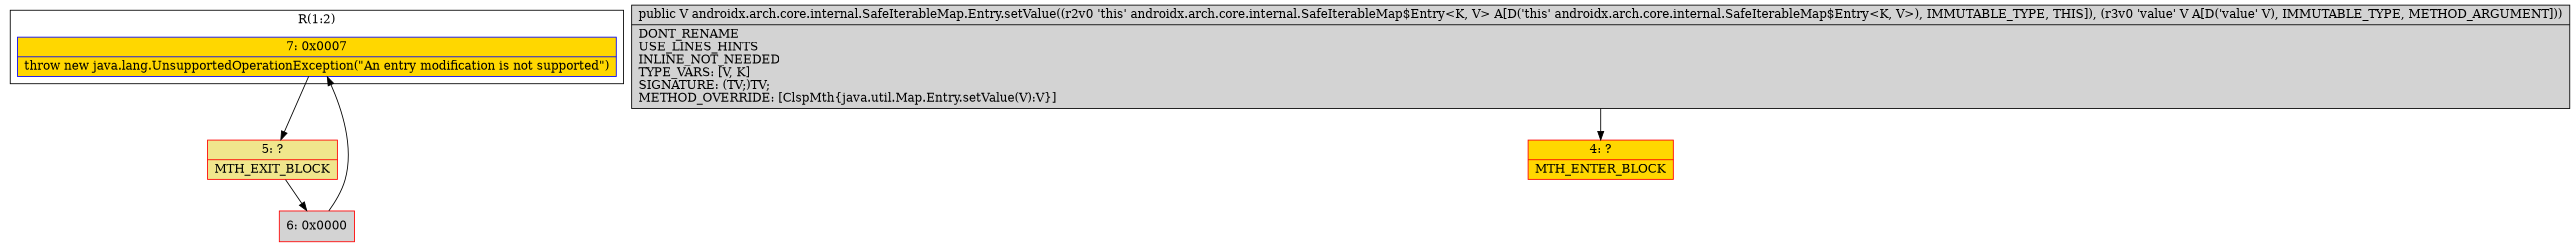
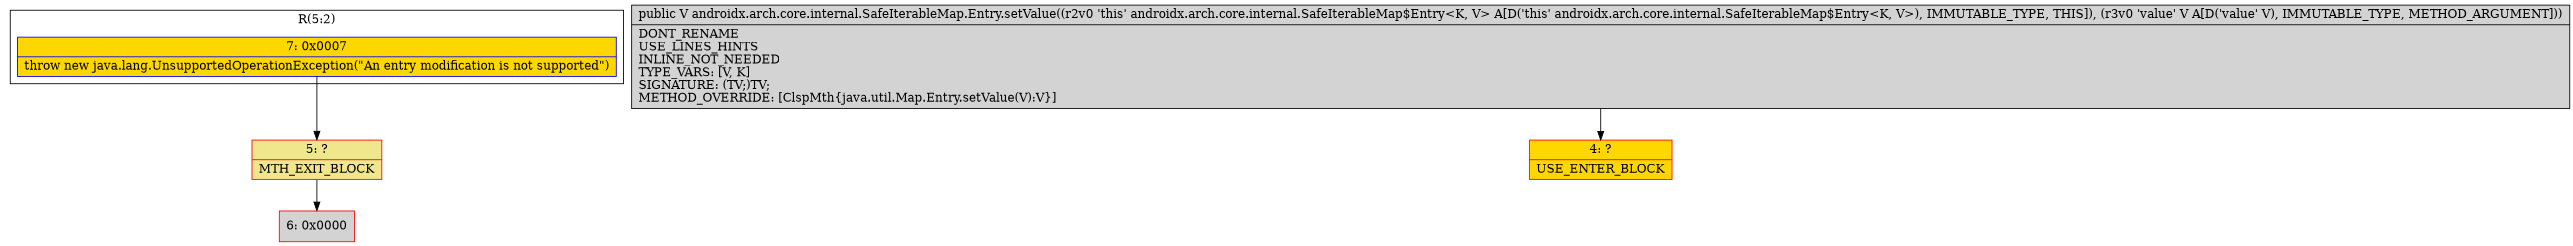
(317, 20) -> (317, 20)
(348, 149) -> none
(1601, 169) -> (1601, 169)
